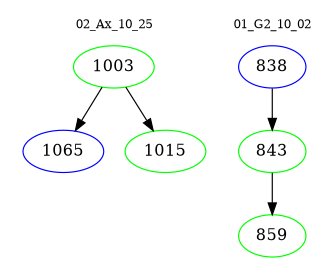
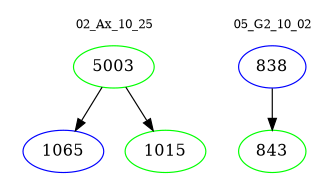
(273, 25) -> (273, 25)
(114, 67) -> (114, 67)
(272, 236) -> none
